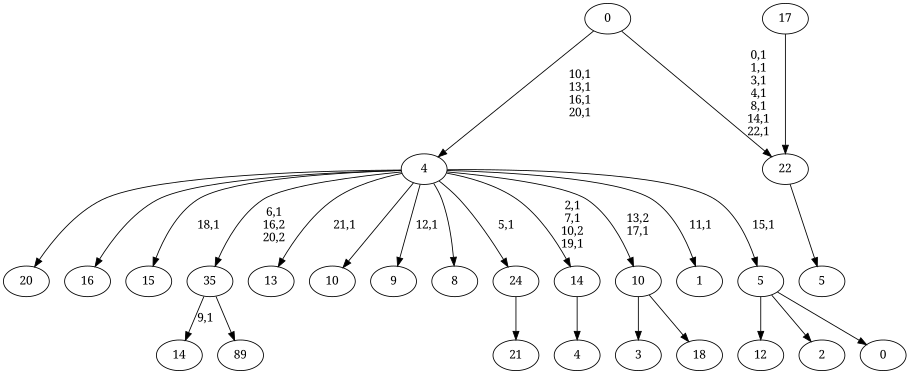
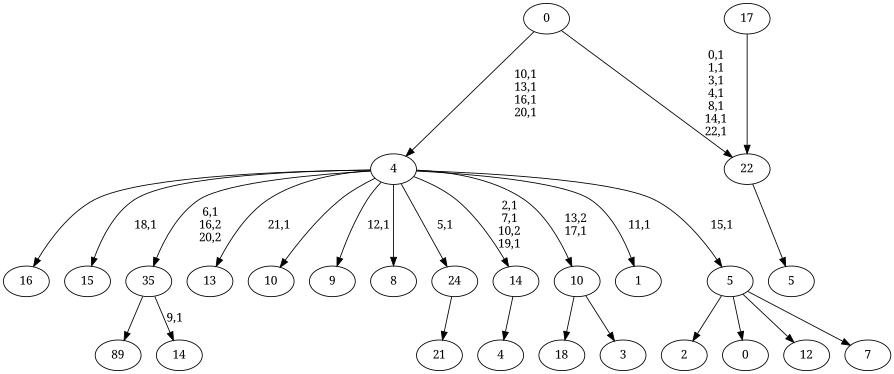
(26, 281) -> none
none -> (868, 355)
